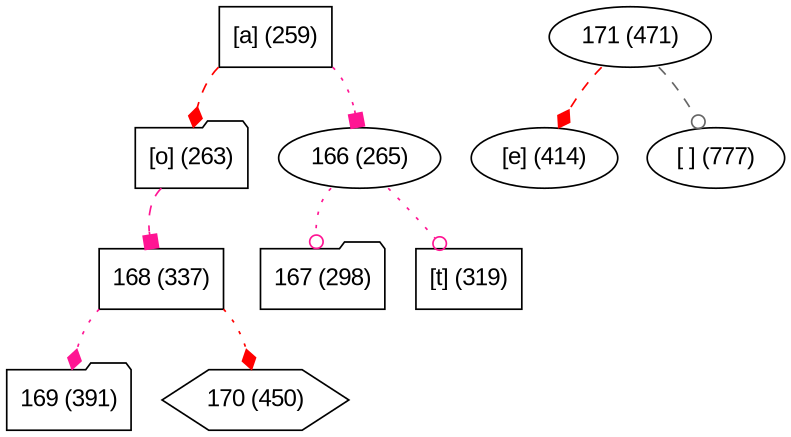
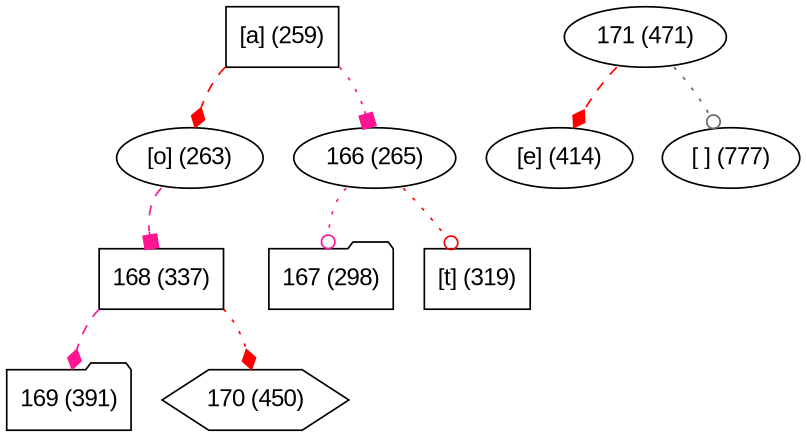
(678, 90) -> (693, 90)
(192, 158) -> (190, 158)
(412, 213) -> (426, 212)
(86, 328) -> (86, 328)
